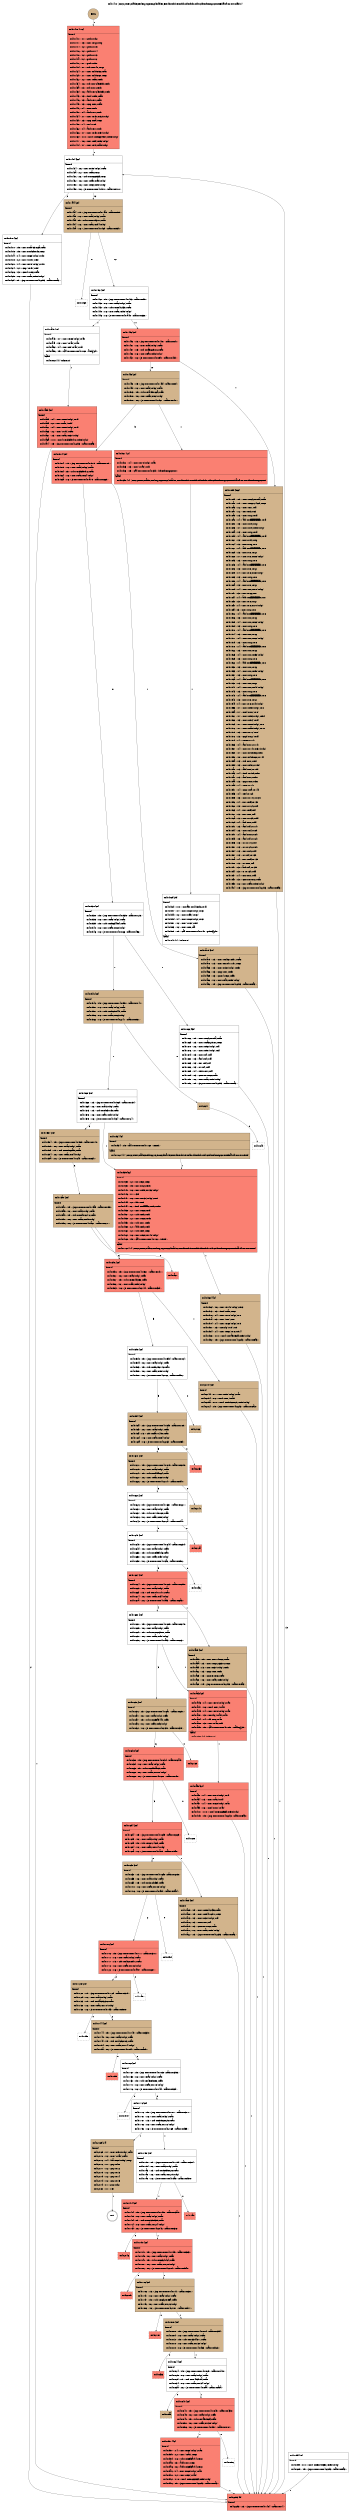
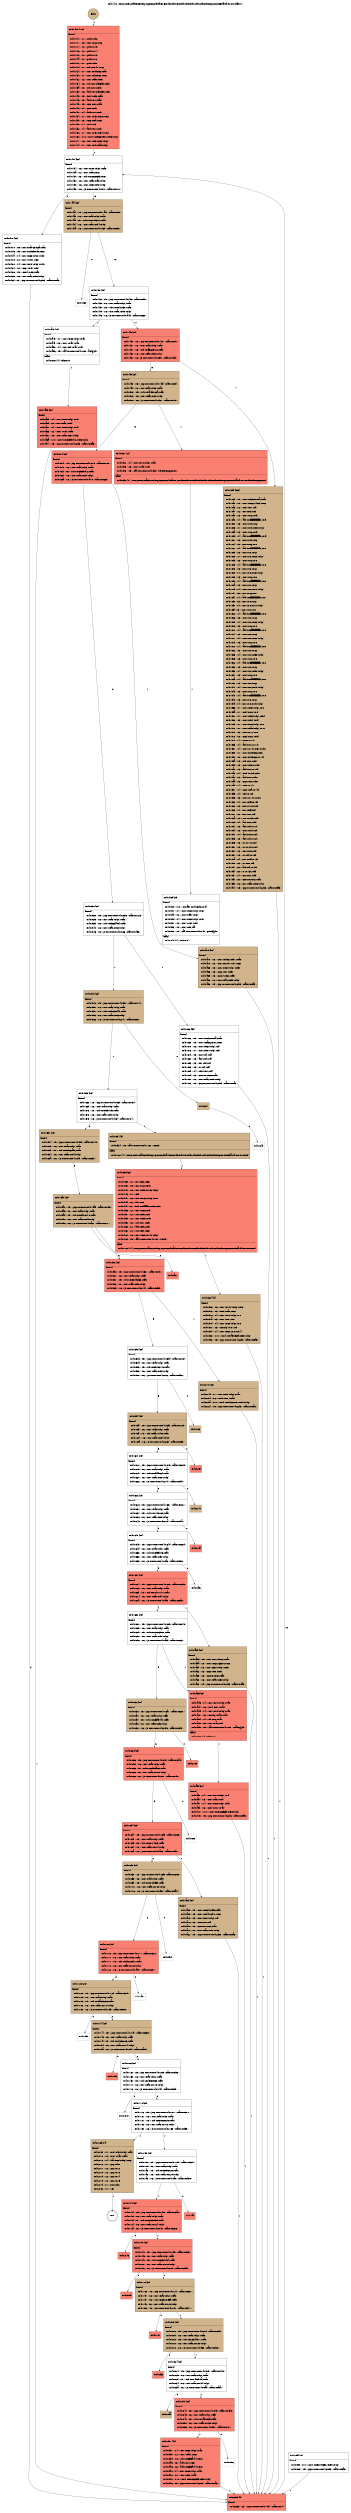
(103, 1148) -> (146, 1128)
(157, 1469) -> (157, 1469)
